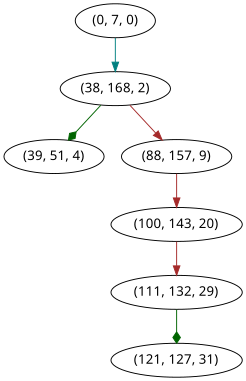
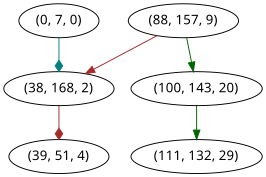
(115, 50) -> (59, 49)
(89, 118) -> (59, 117)
(143, 119) -> (125, 52)
(177, 186) -> (189, 50)
(177, 254) -> (197, 118)
(177, 360) -> none
